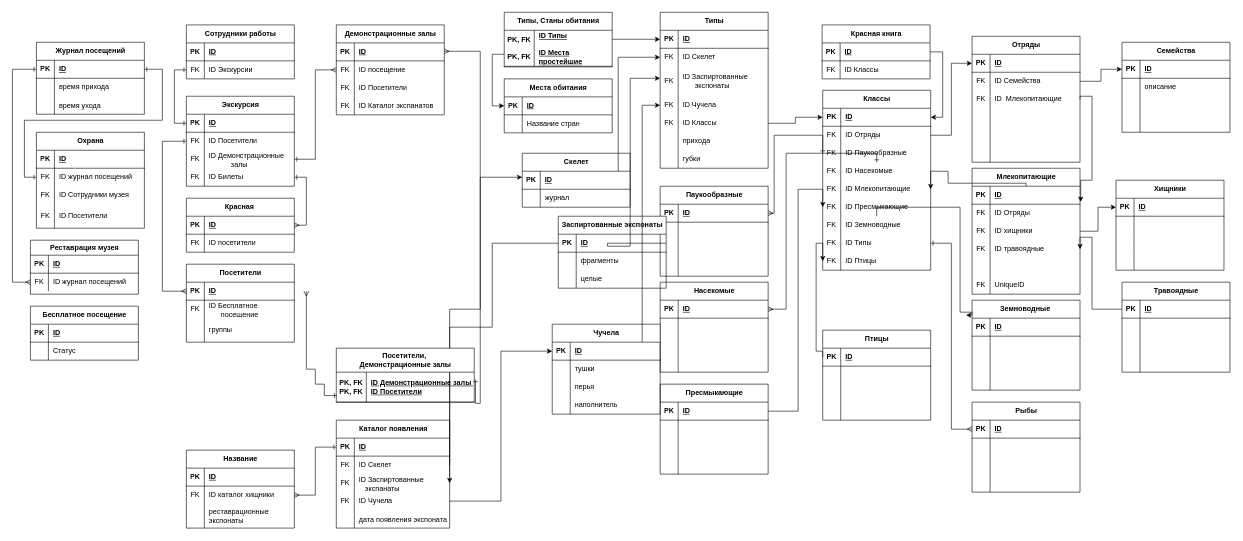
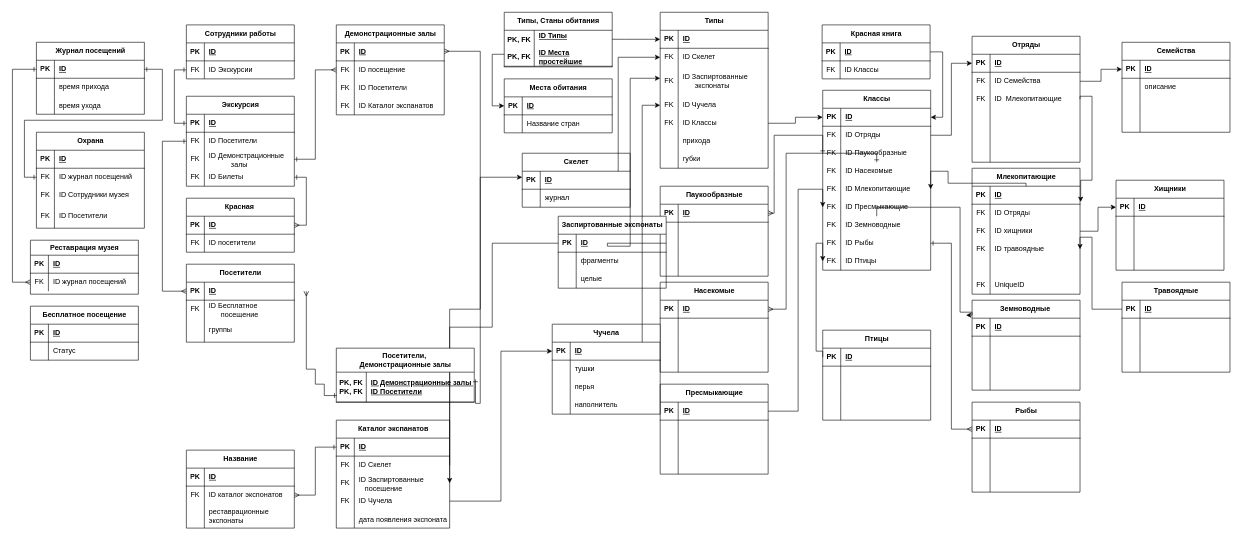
(859, 243) -> (859, 243)
(394, 429) -> (394, 429)
(392, 483) -> (392, 483)
(244, 495) -> (250, 495)
